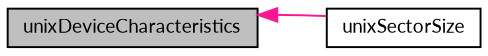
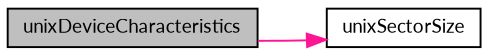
(302, 15) -> (282, 41)
